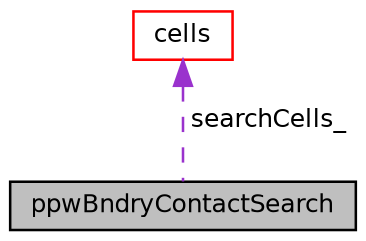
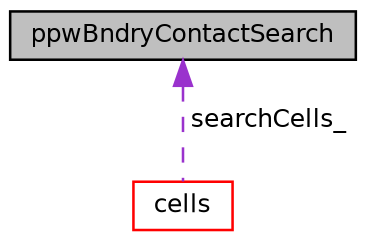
(183, 134) -> (183, 134)
